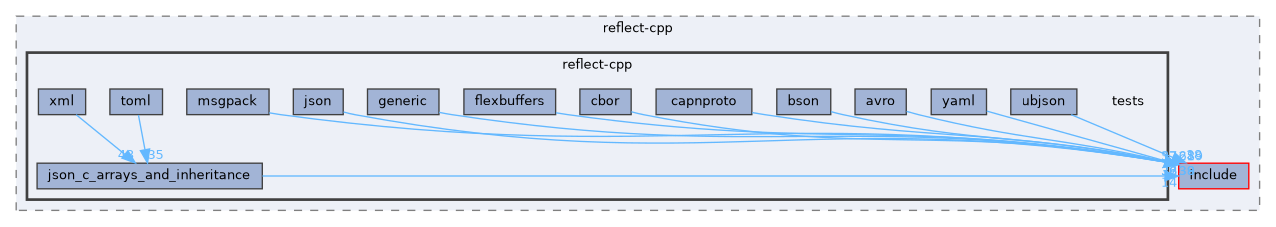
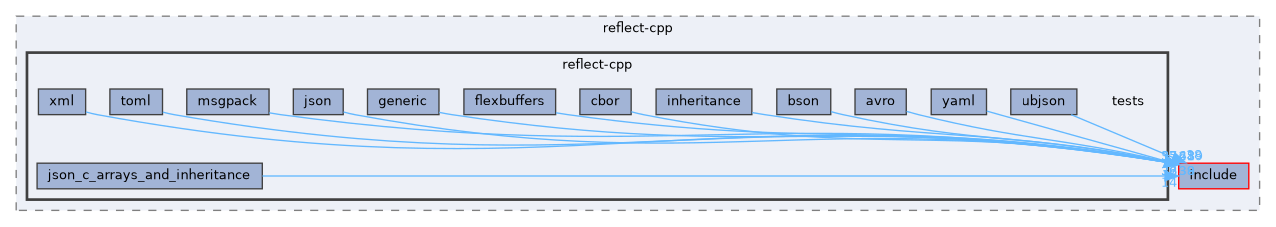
(704, 102) -> (704, 102)
(142, 132) -> (664, 141)
(100, 134) -> (625, 143)
